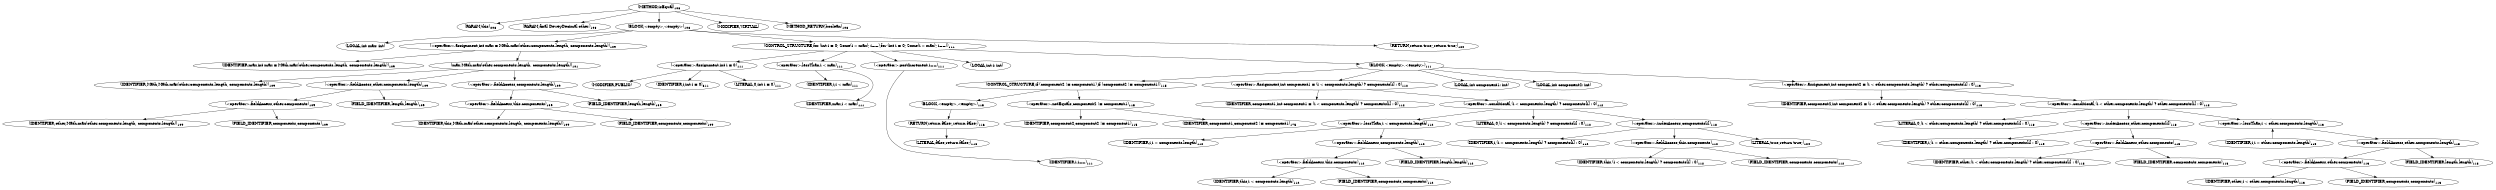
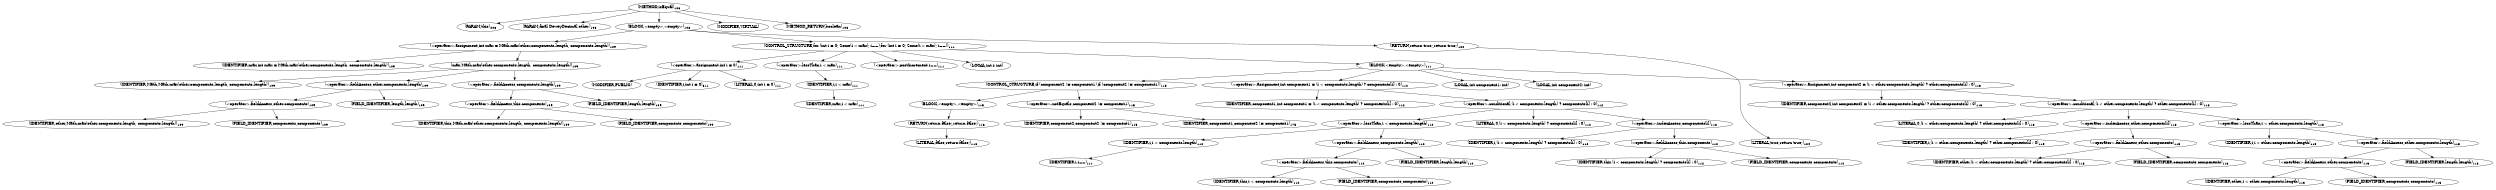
(365, 46) -> none
(575, 65) -> (575, 65)
(868, 78) -> (834, 94)
(1727, 134) -> (1644, 58)
(2273, 135) -> (2269, 132)
(925, 153) -> (1117, 153)
